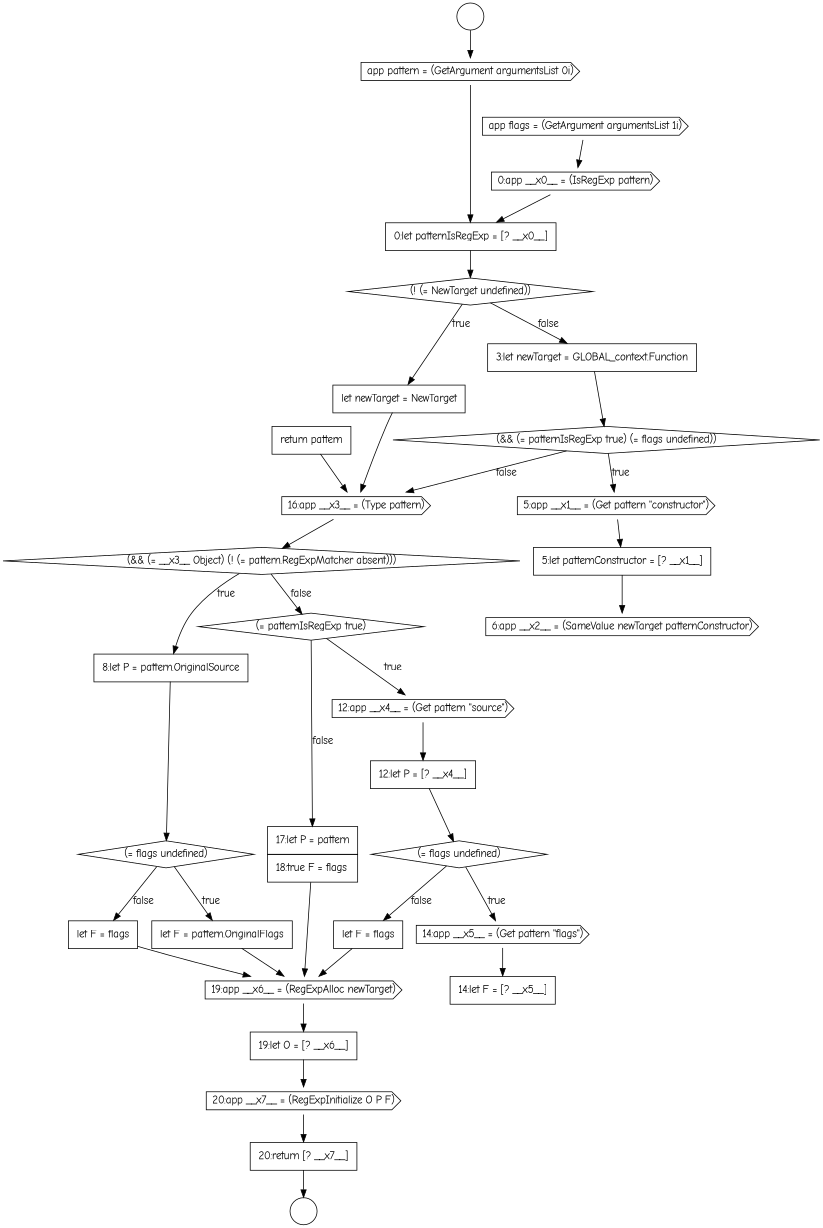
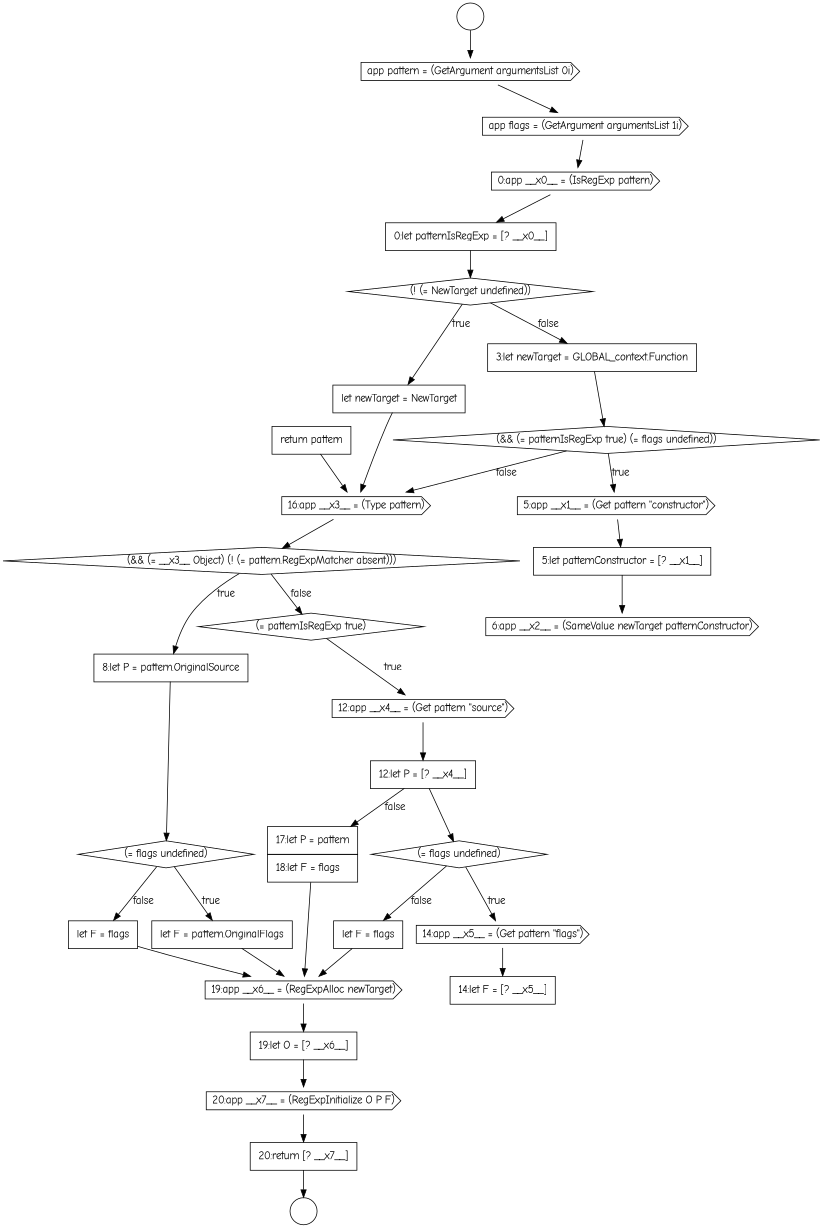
(470, 150) -> (524, 97)
(312, 730) -> (381, 805)
(311, 868) -> (308, 868)
